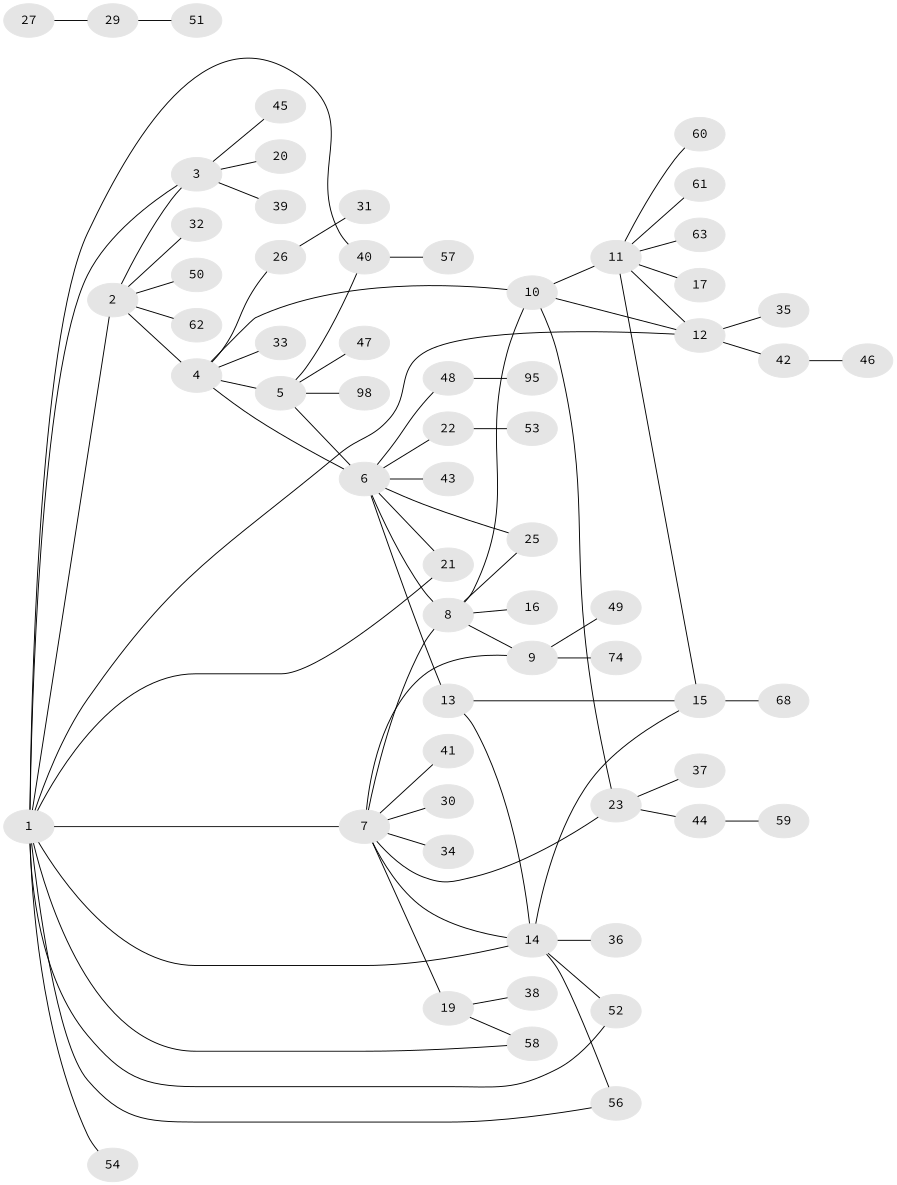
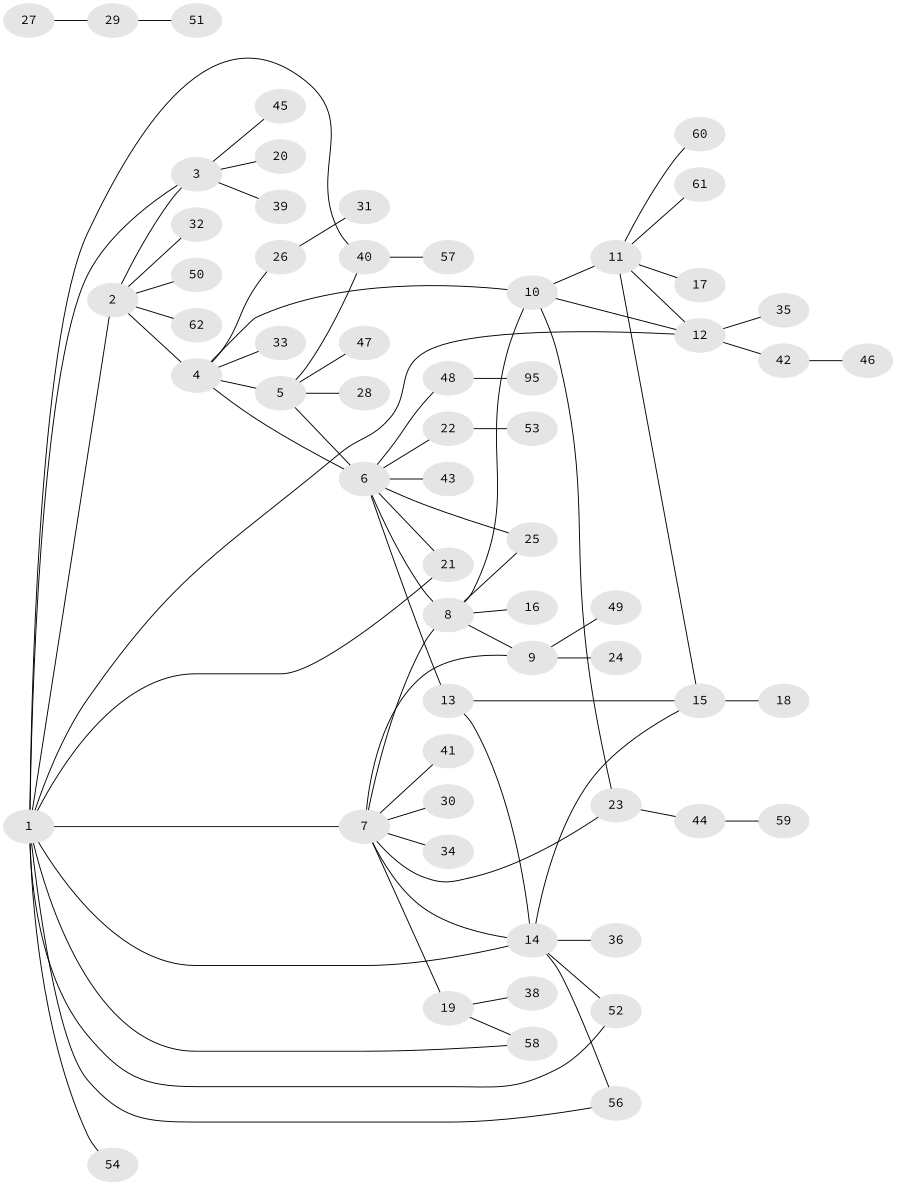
(700, 235) -> none
(364, 393) -> (364, 393)
(616, 658) -> (616, 658)
(784, 701) -> (784, 701)
(700, 771) -> none
